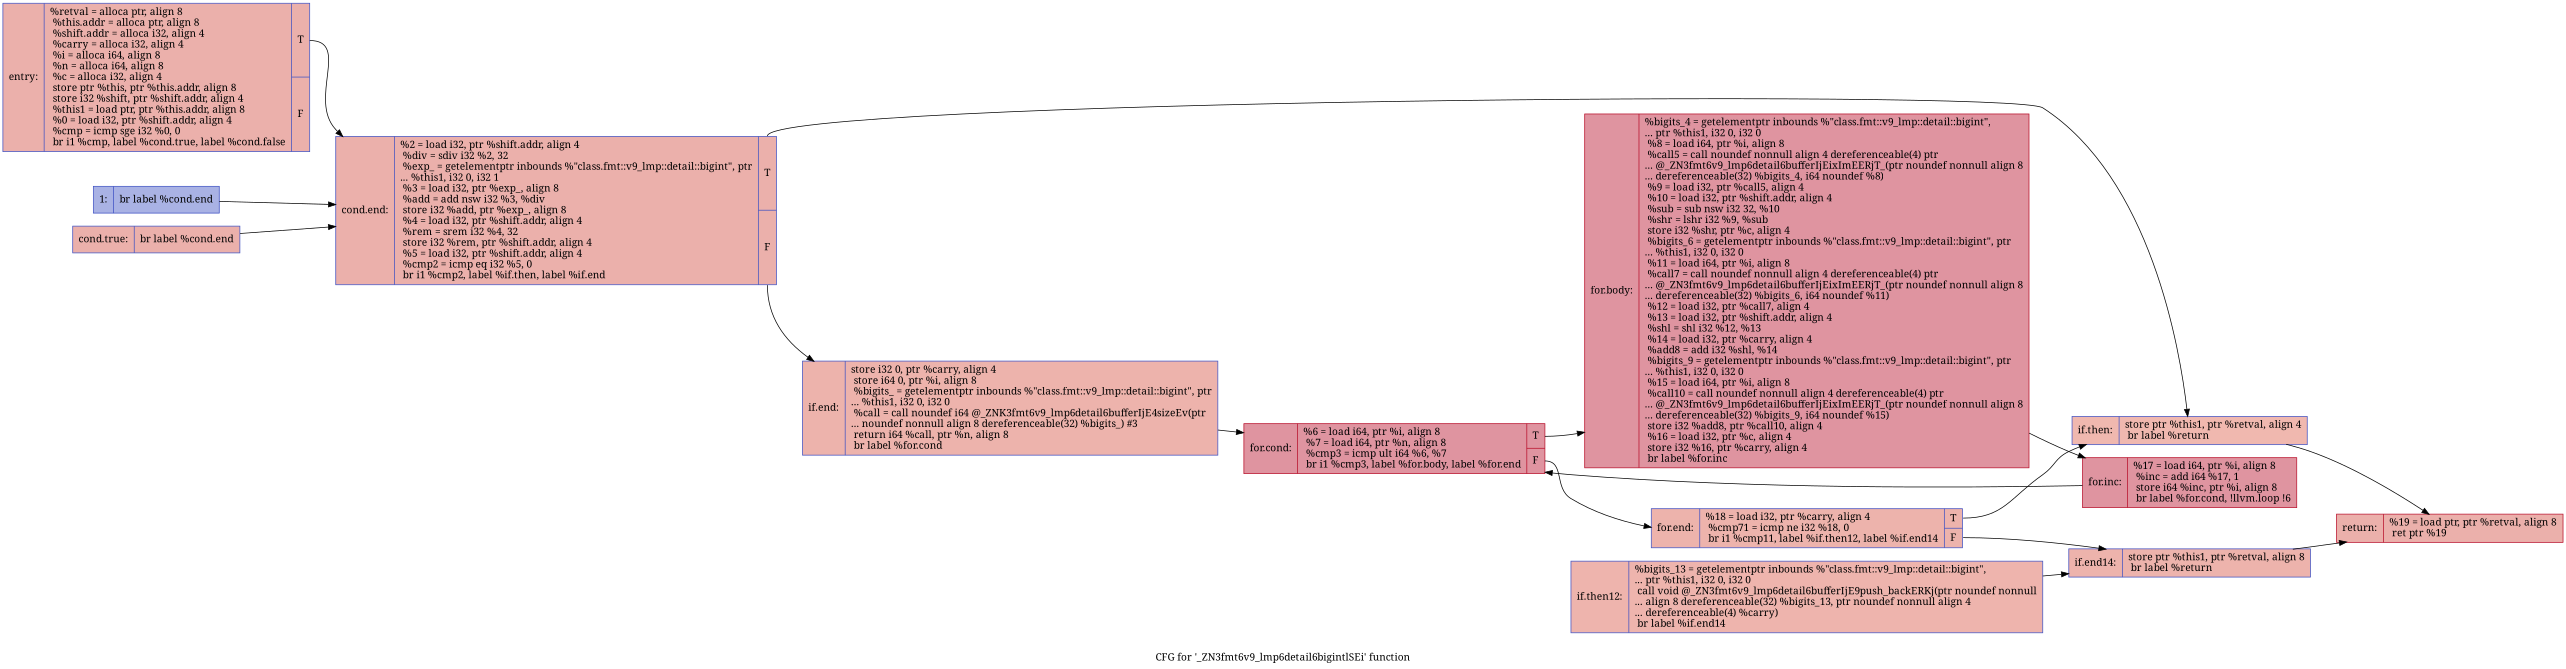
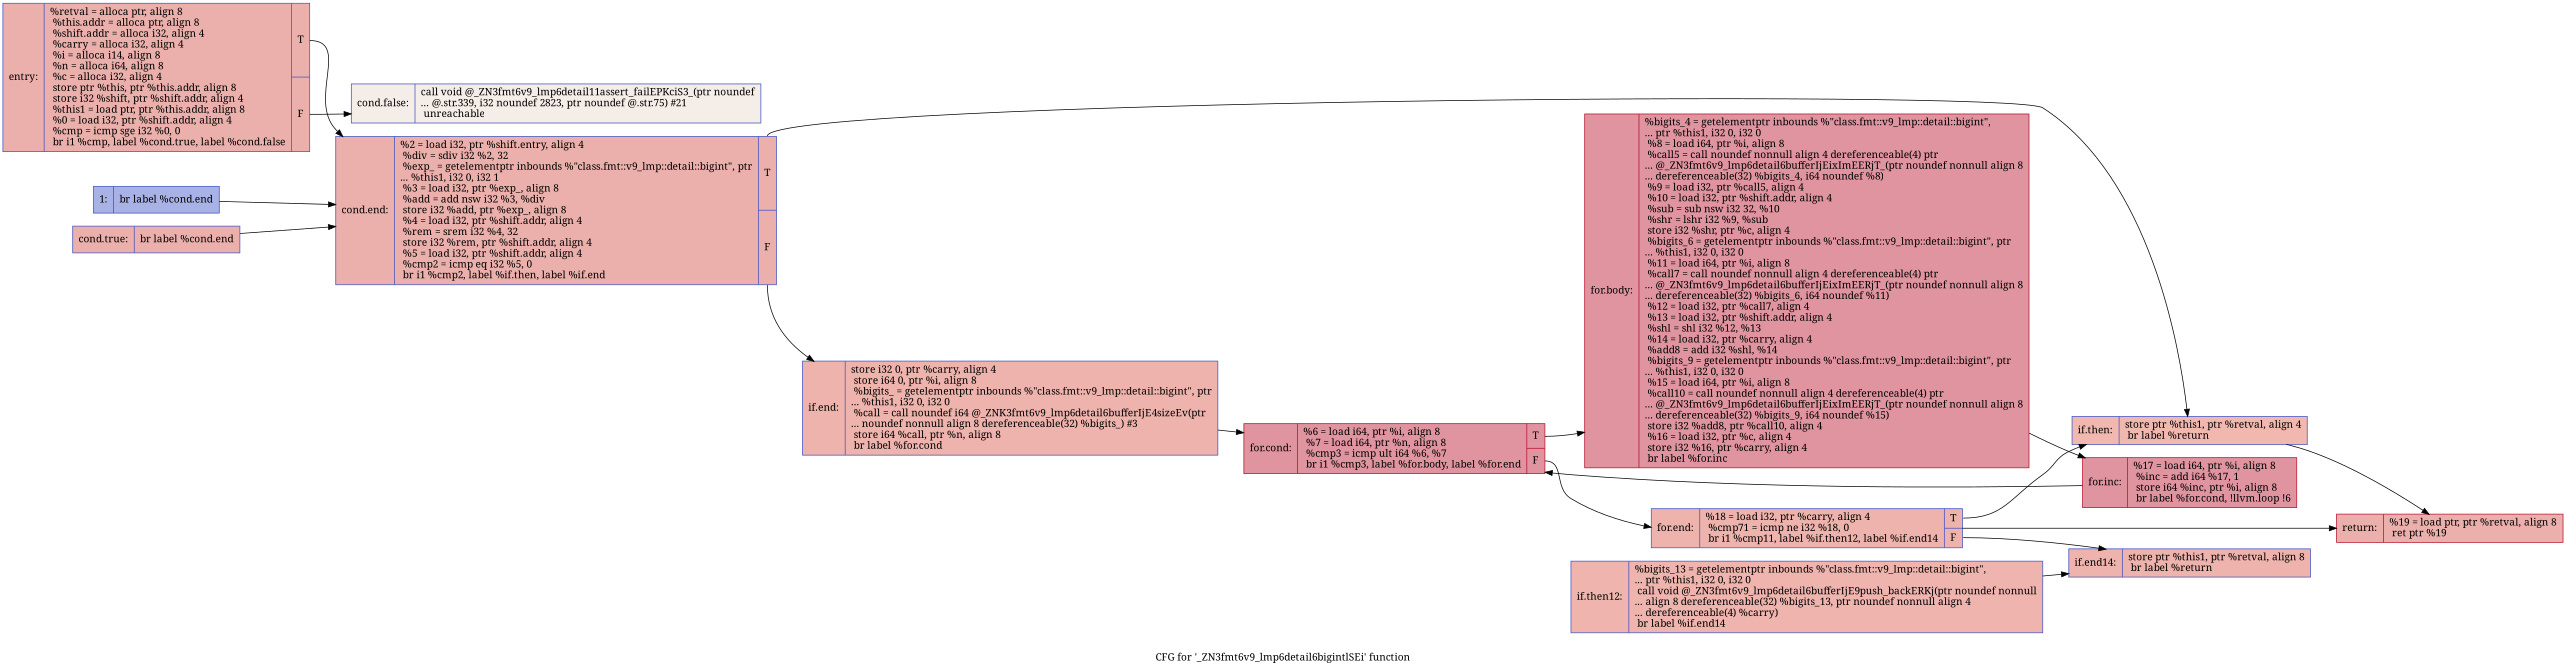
(105, 55) -> (105, 55)
none -> (556, 103)
(490, 145) -> (492, 145)
(930, 435) -> (926, 435)
(2316, 546) -> (2146, 528)
